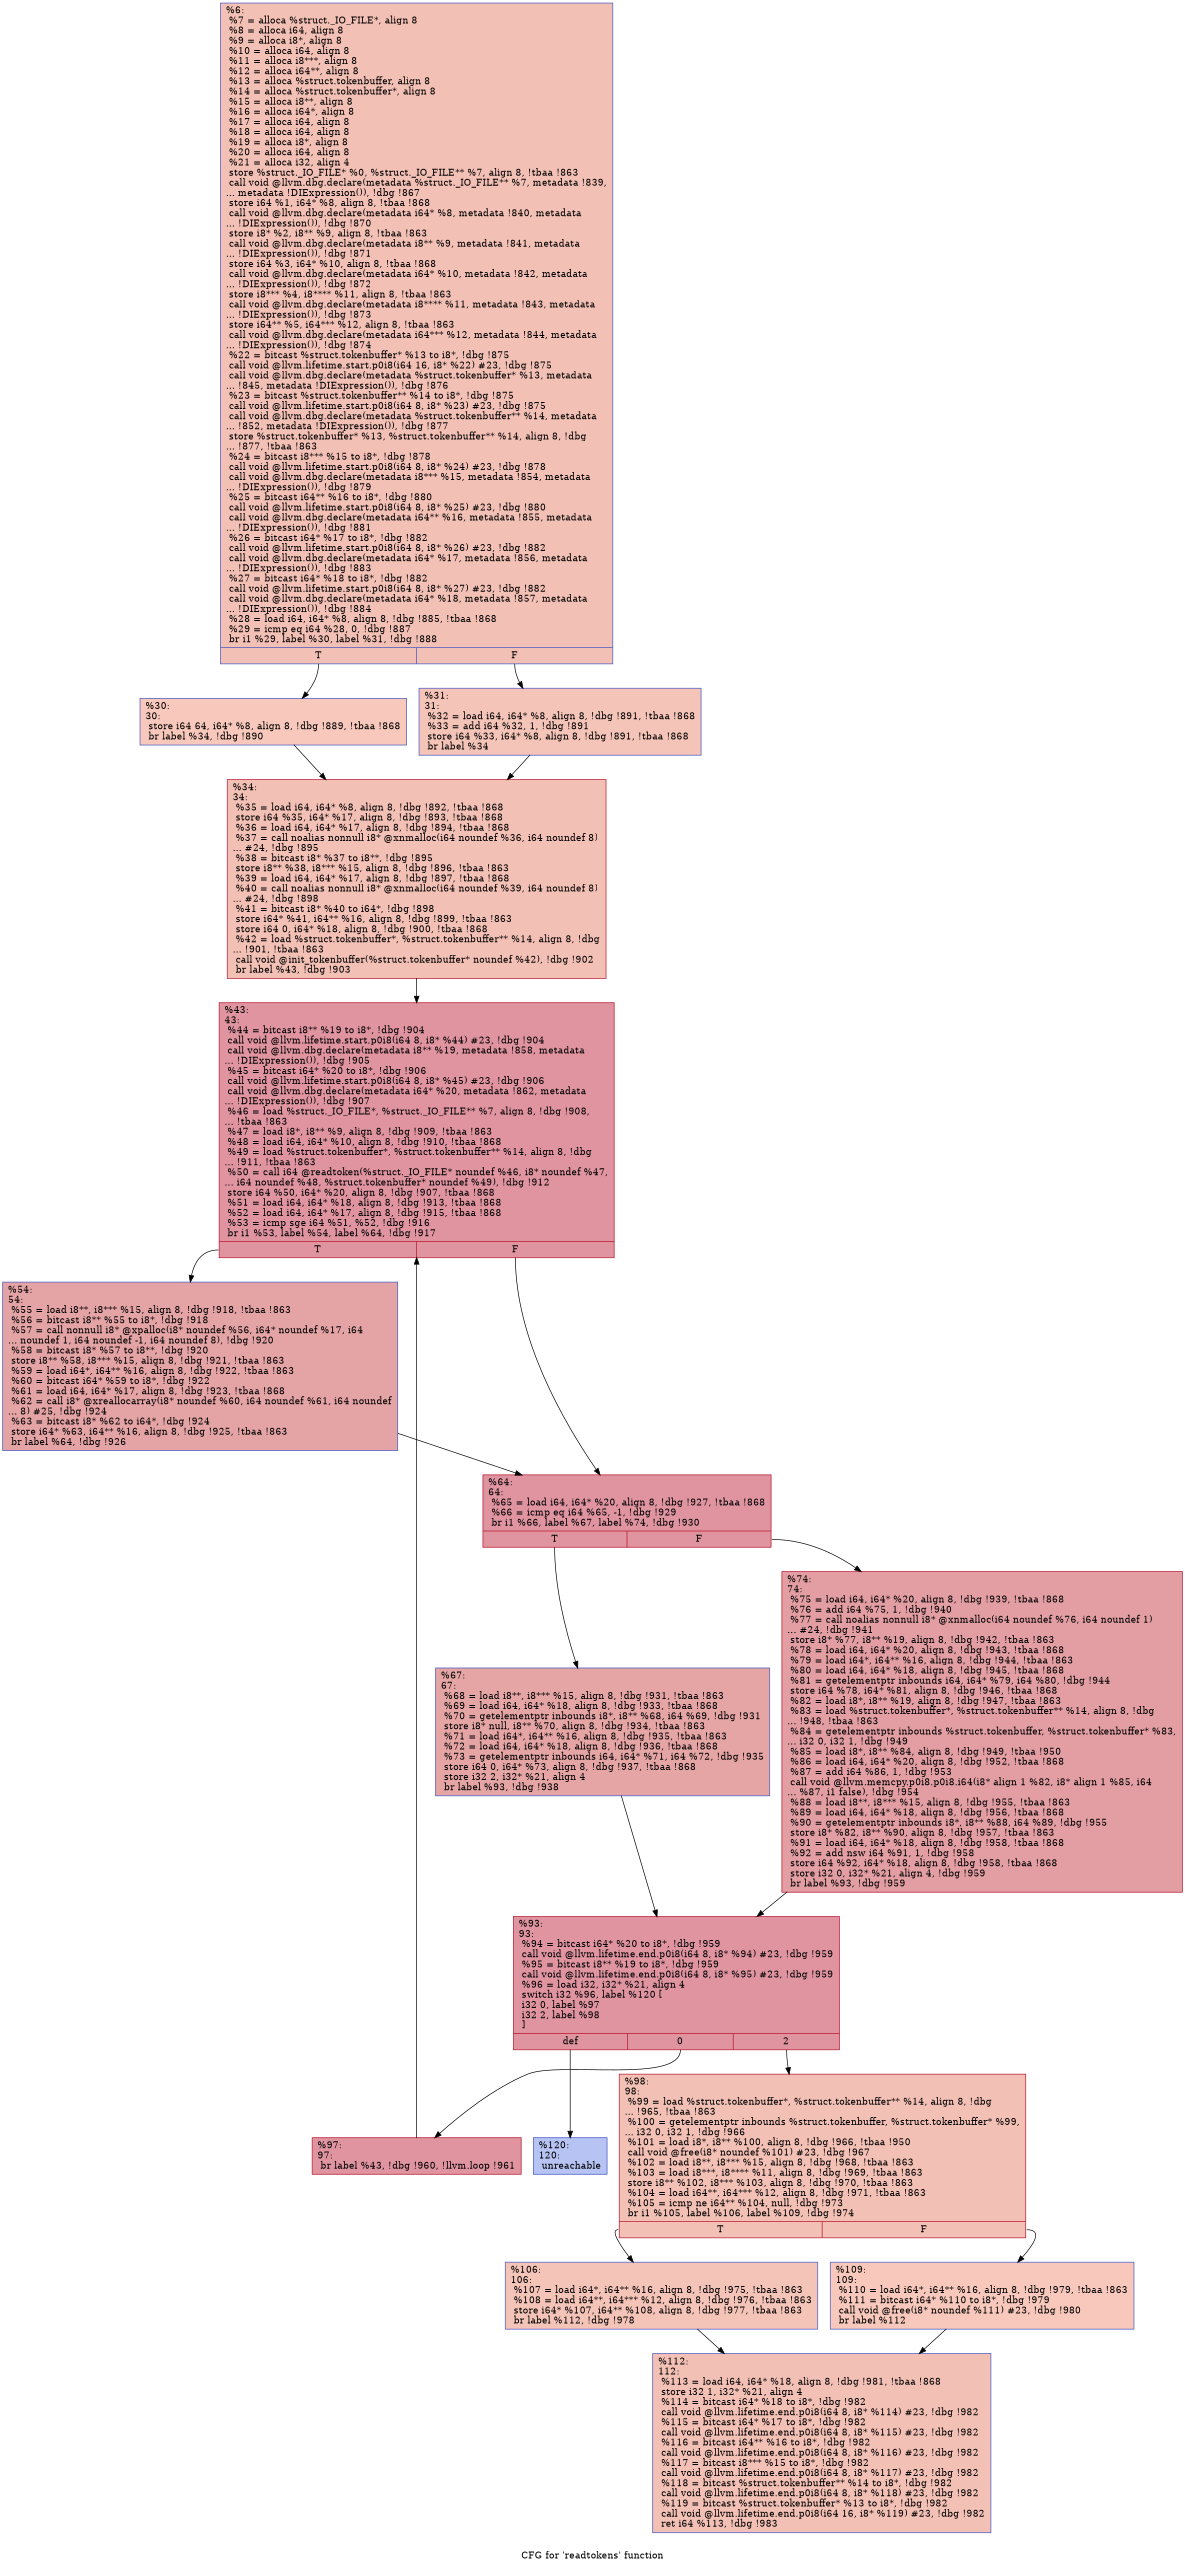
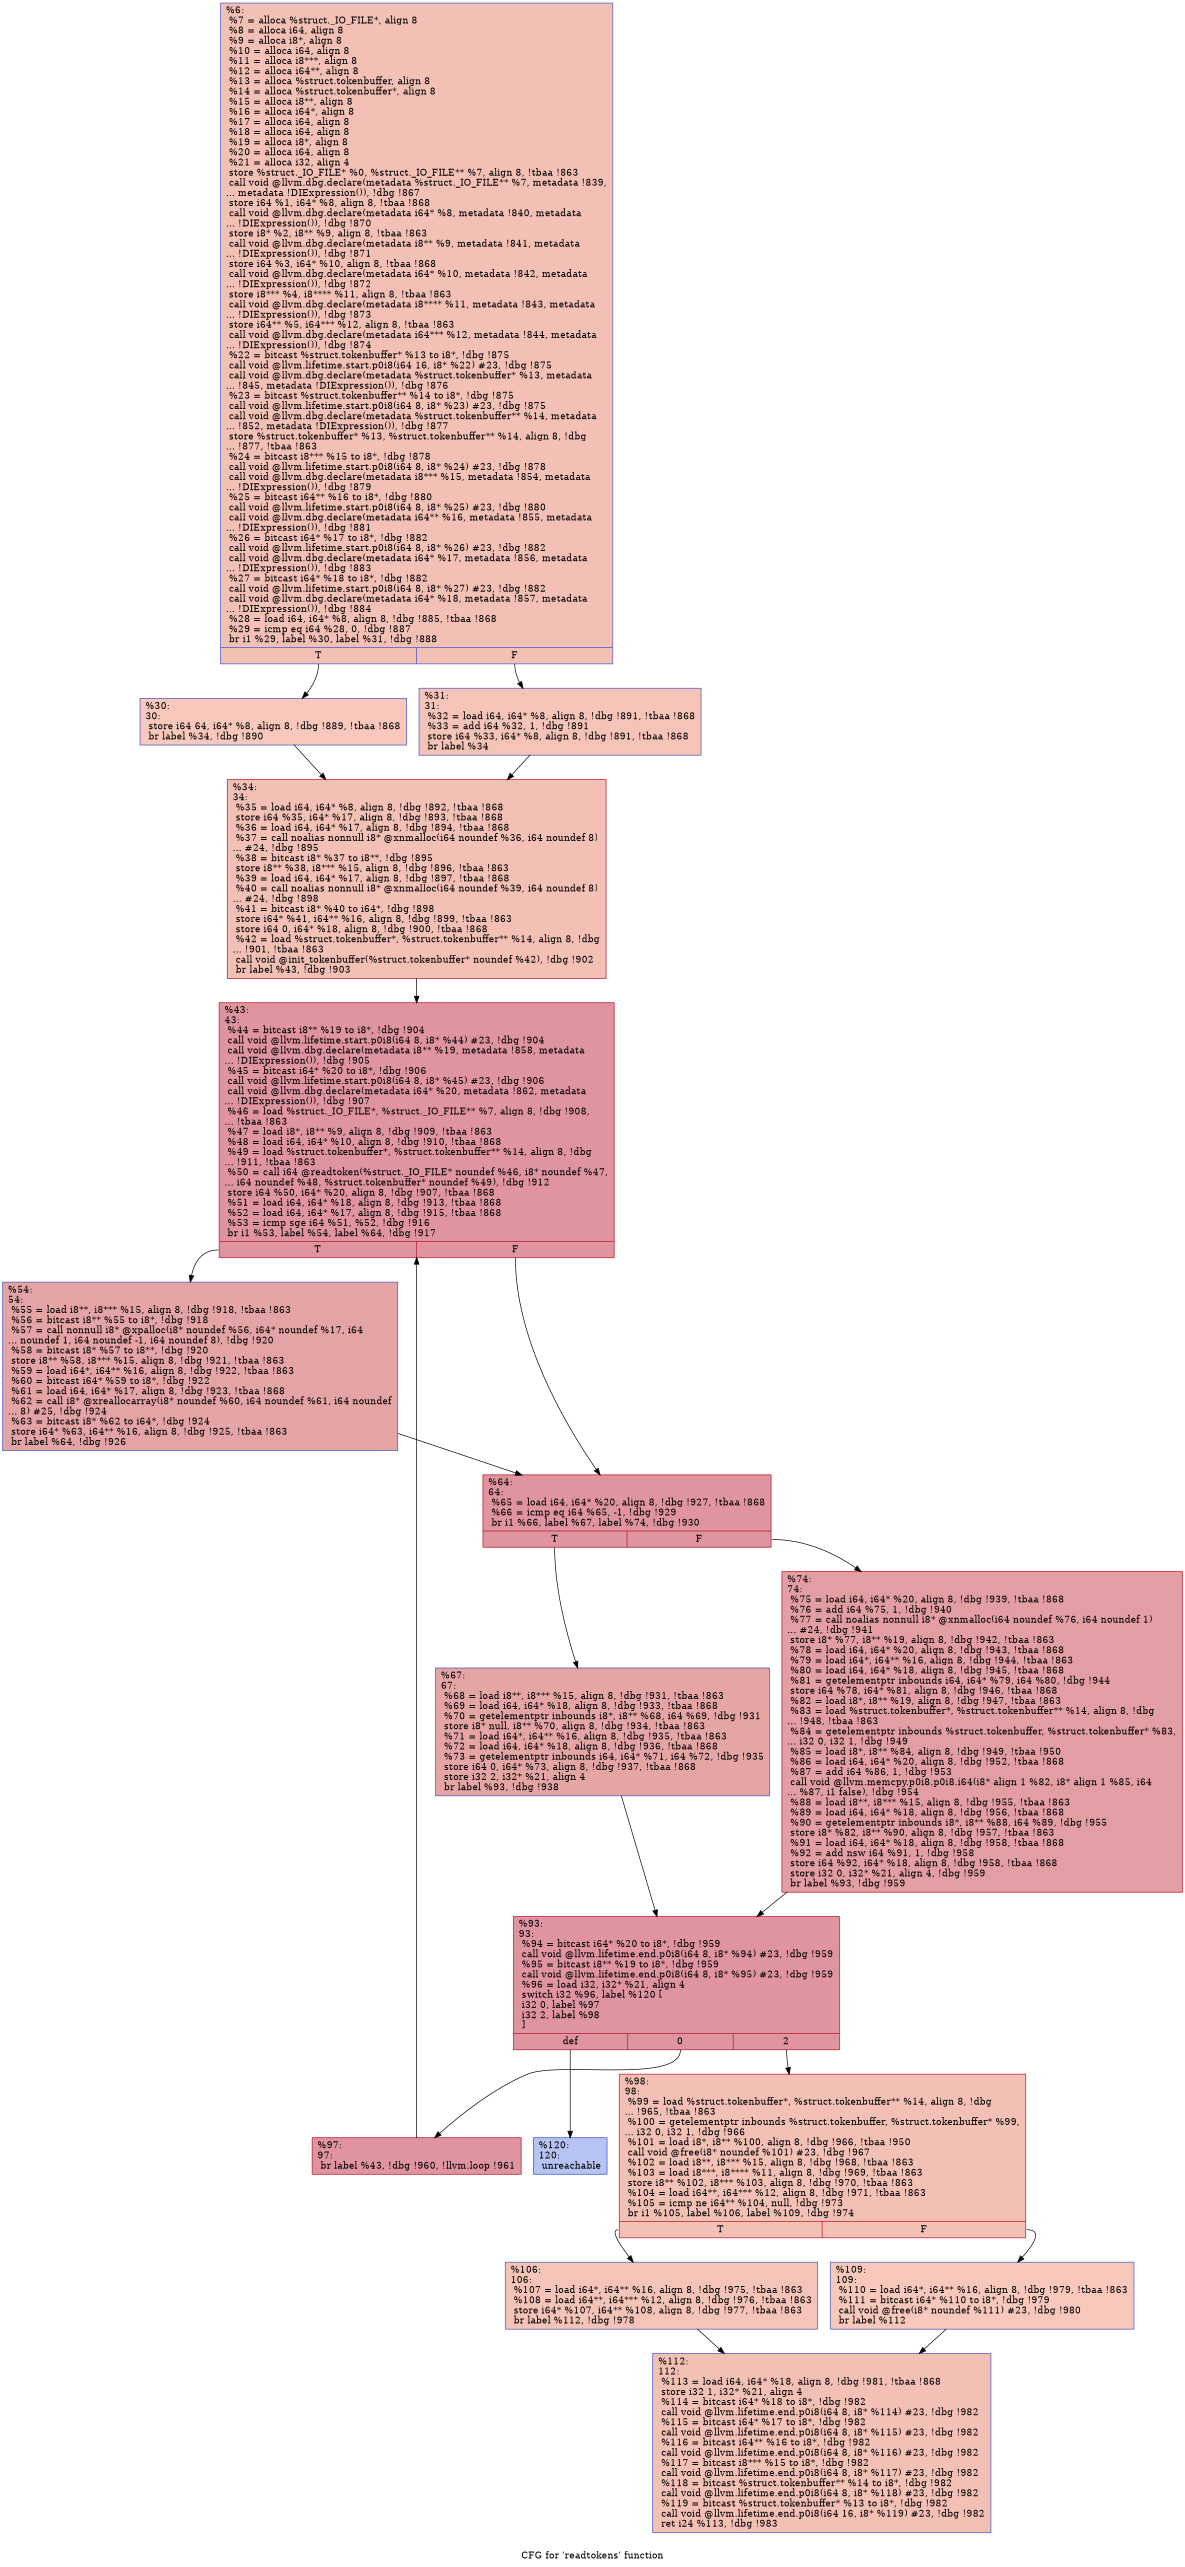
(718, 2524) -> (718, 2524)
